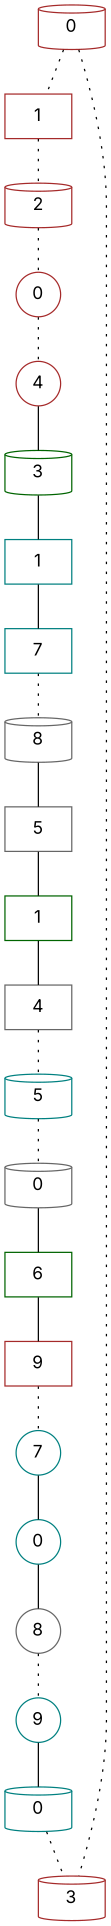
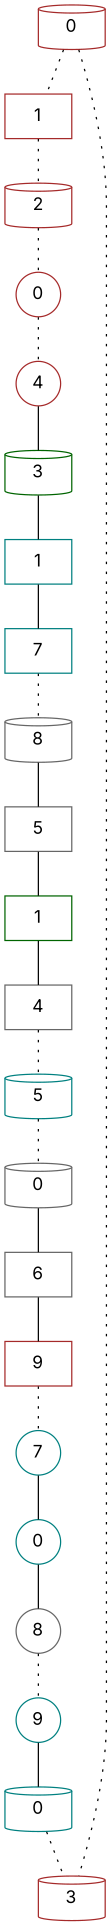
(38, 1275) -> (38, 1275)
